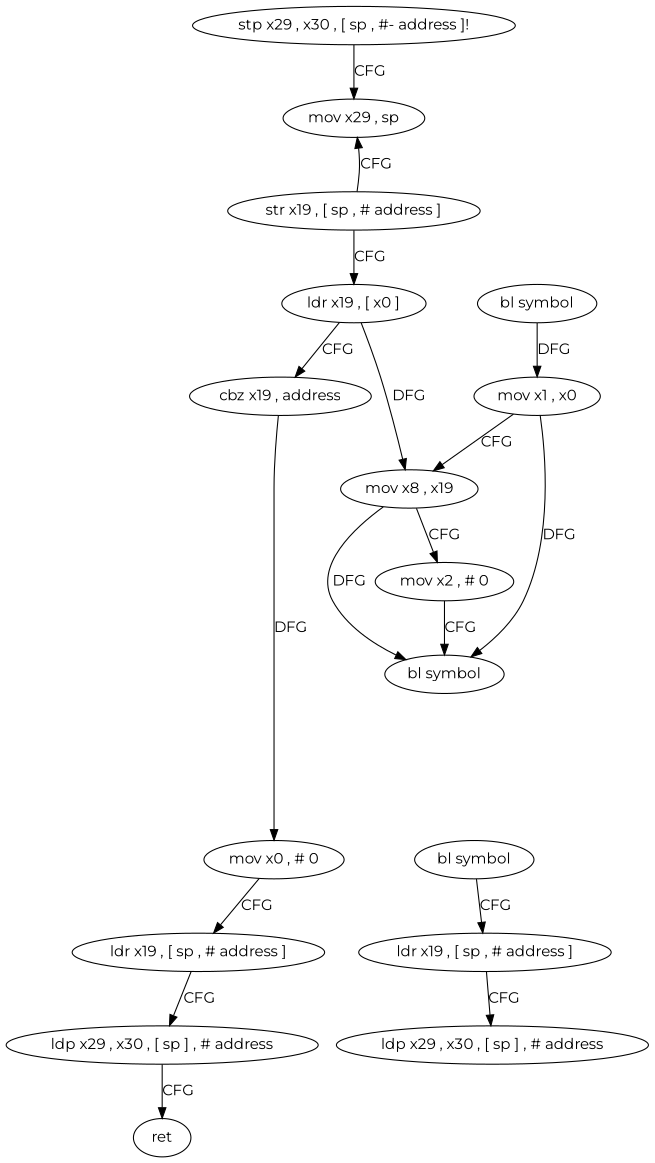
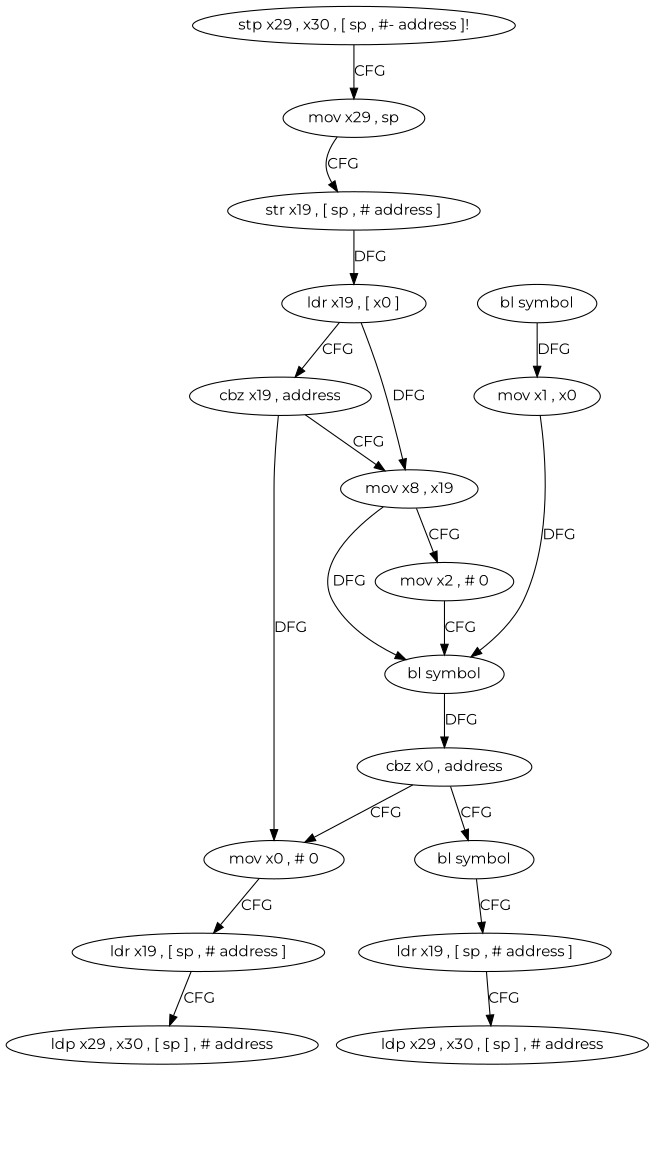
(359, 170) -> (327, 159)
(370, 257) -> (370, 257)
(478, 439) -> (341, 440)
none -> (444, 767)
(162, 1138) -> none
